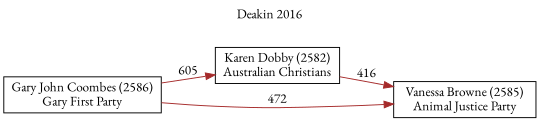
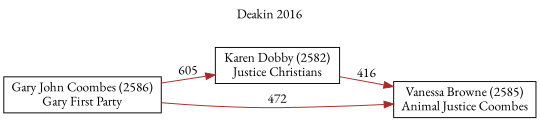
(277, 65) -> (277, 65)
(465, 100) -> (465, 100)
